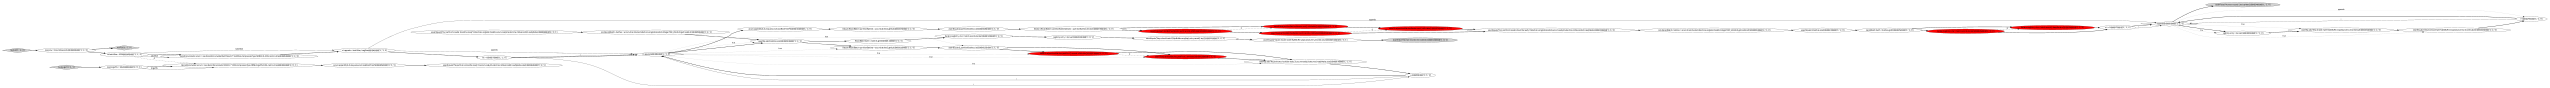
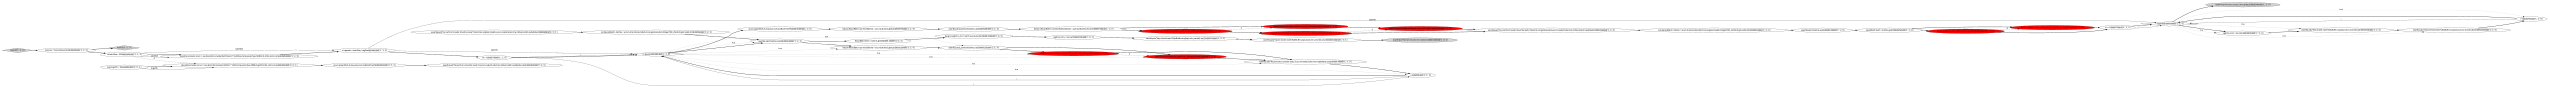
(2341, 10) -> (2341, 10)
(66, 67) -> none
none -> (1034, 70)
